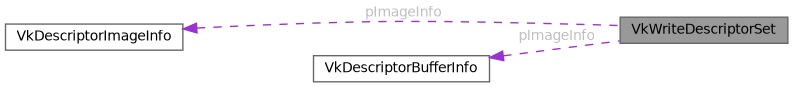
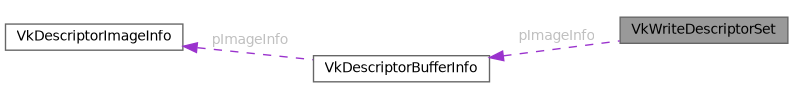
(408, 21) -> (255, 54)
